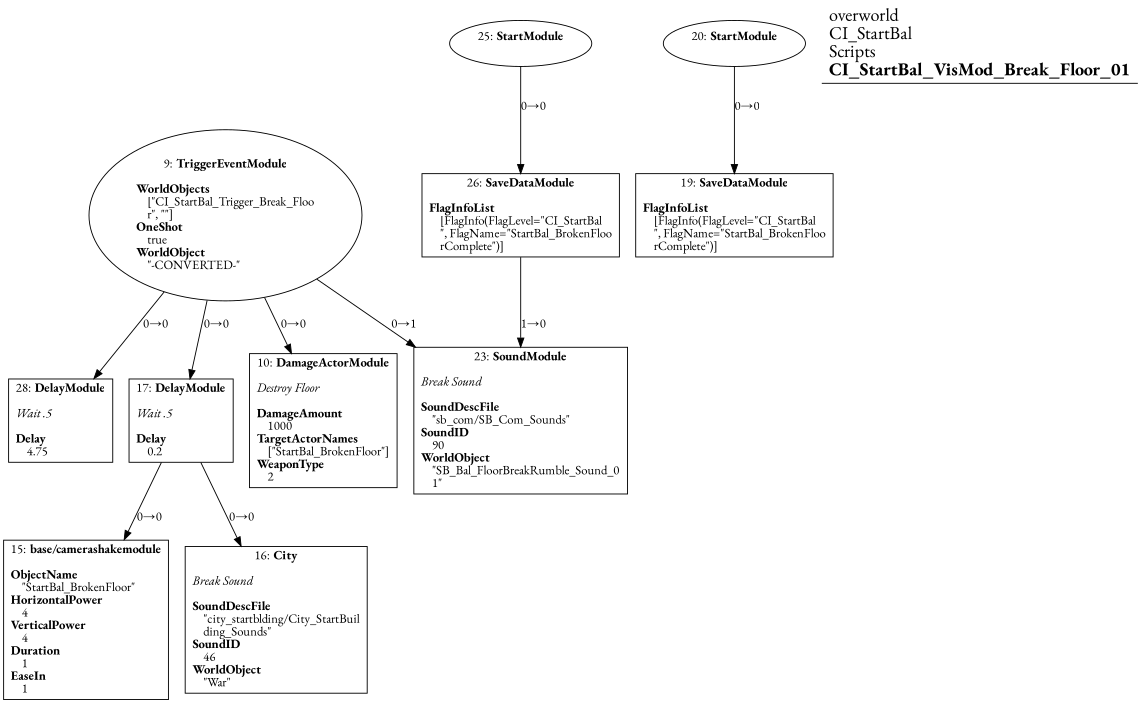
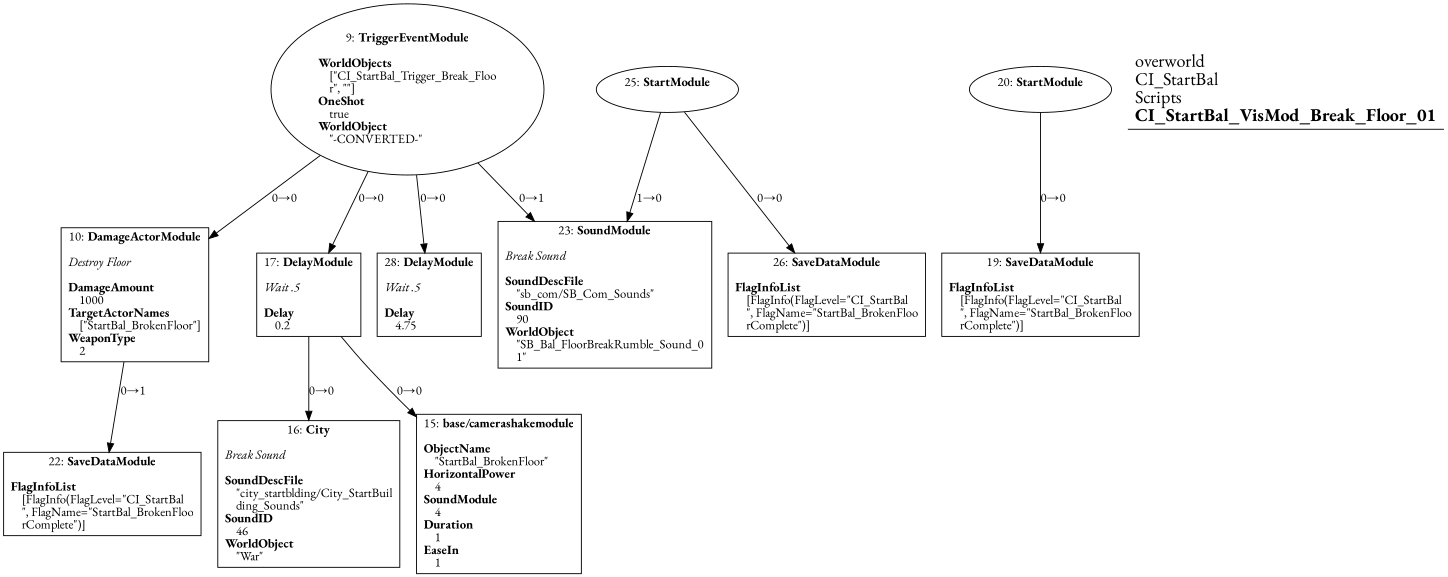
(521, 297) -> (645, 162)
none -> (102, 494)
(48, 625) -> (461, 499)
